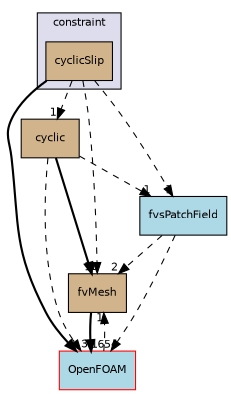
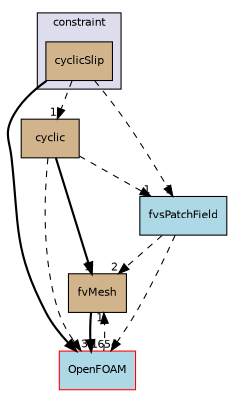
(94, 176) -> none
